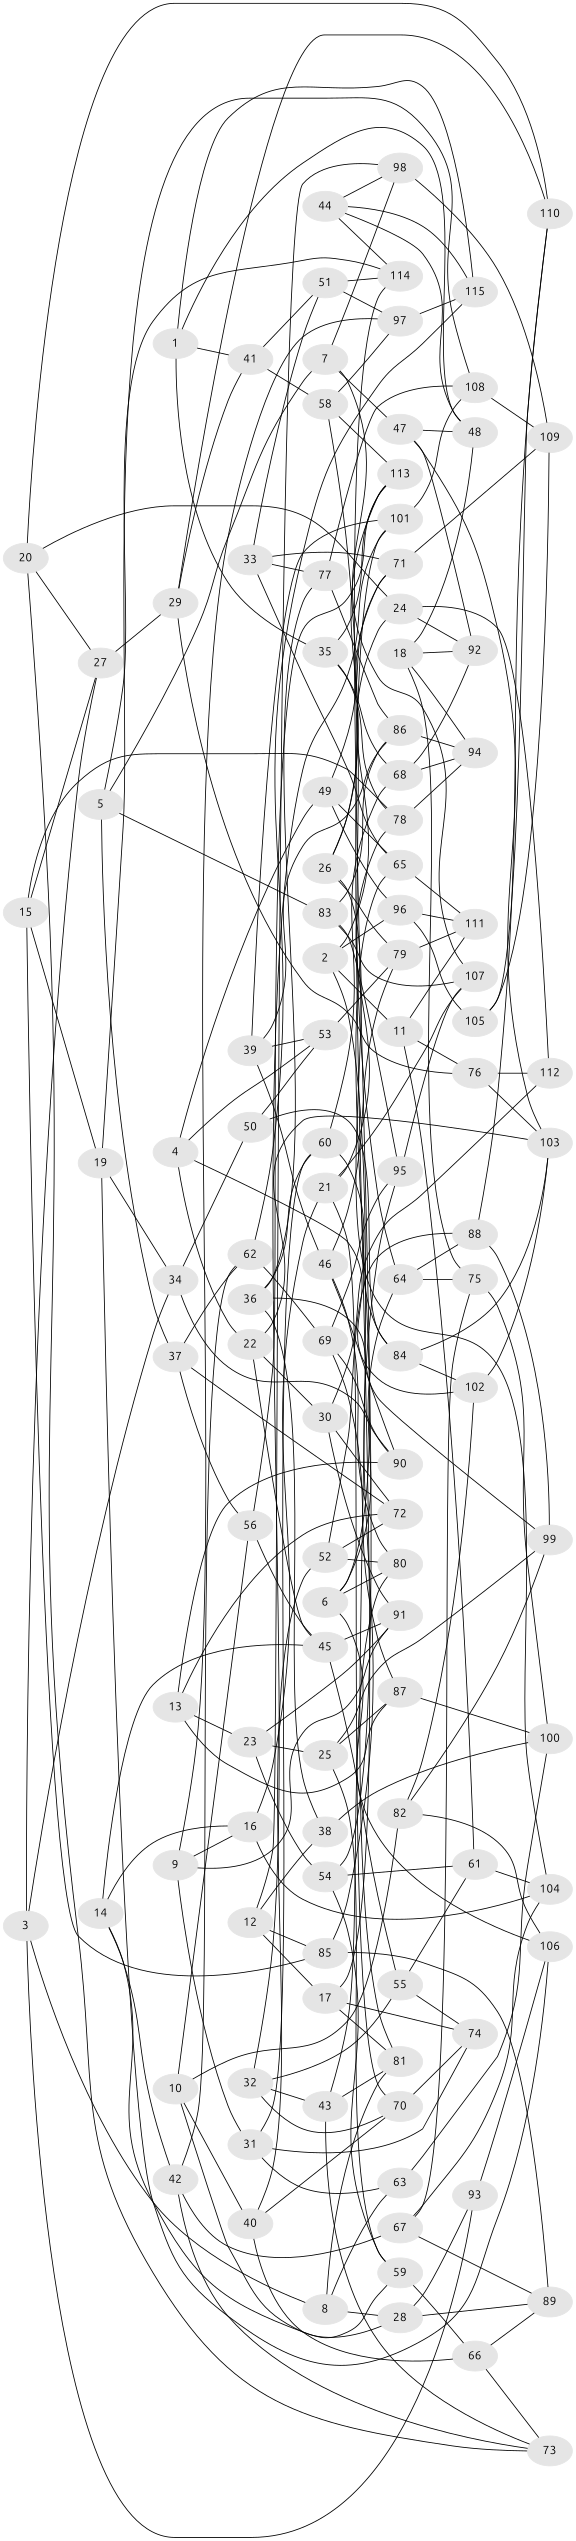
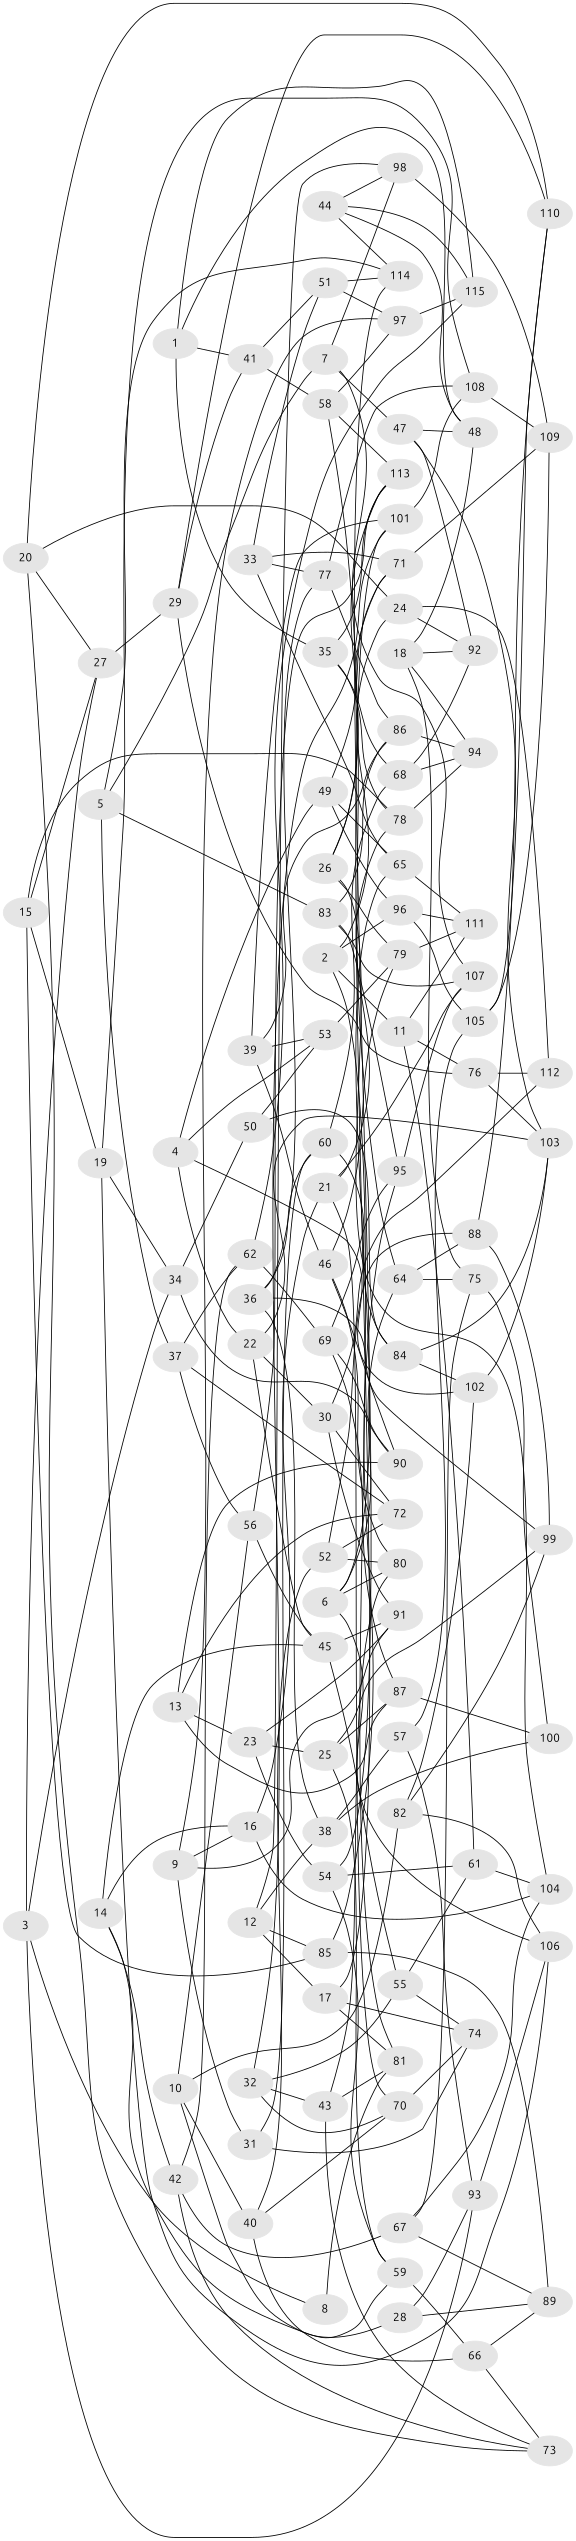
none -> (400, 1737)
(400, 2183) -> none
(356, 2313) -> none
